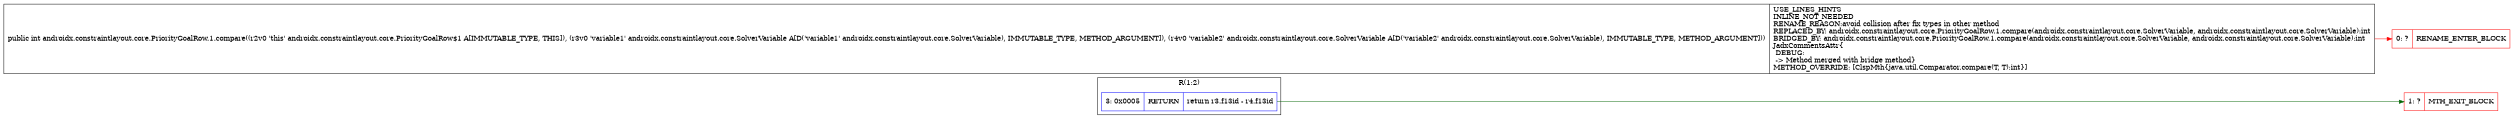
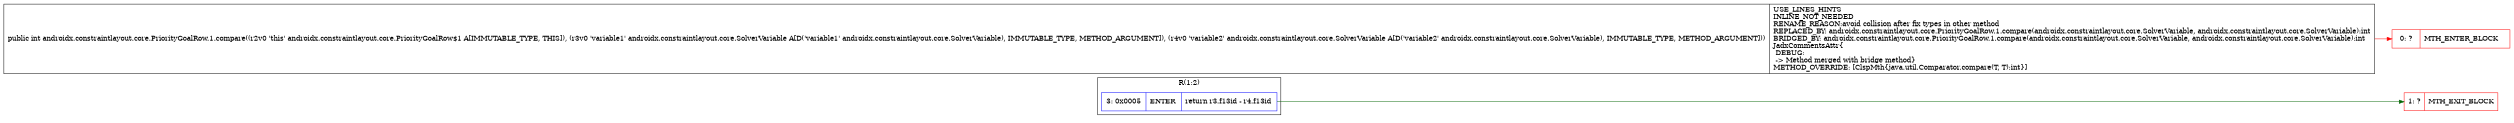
(2461, 39) -> (2461, 39)
(1164, 101) -> (1163, 101)
